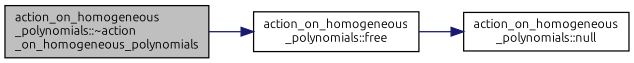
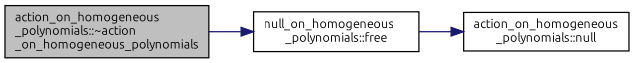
(336, 32) -> (336, 32)
